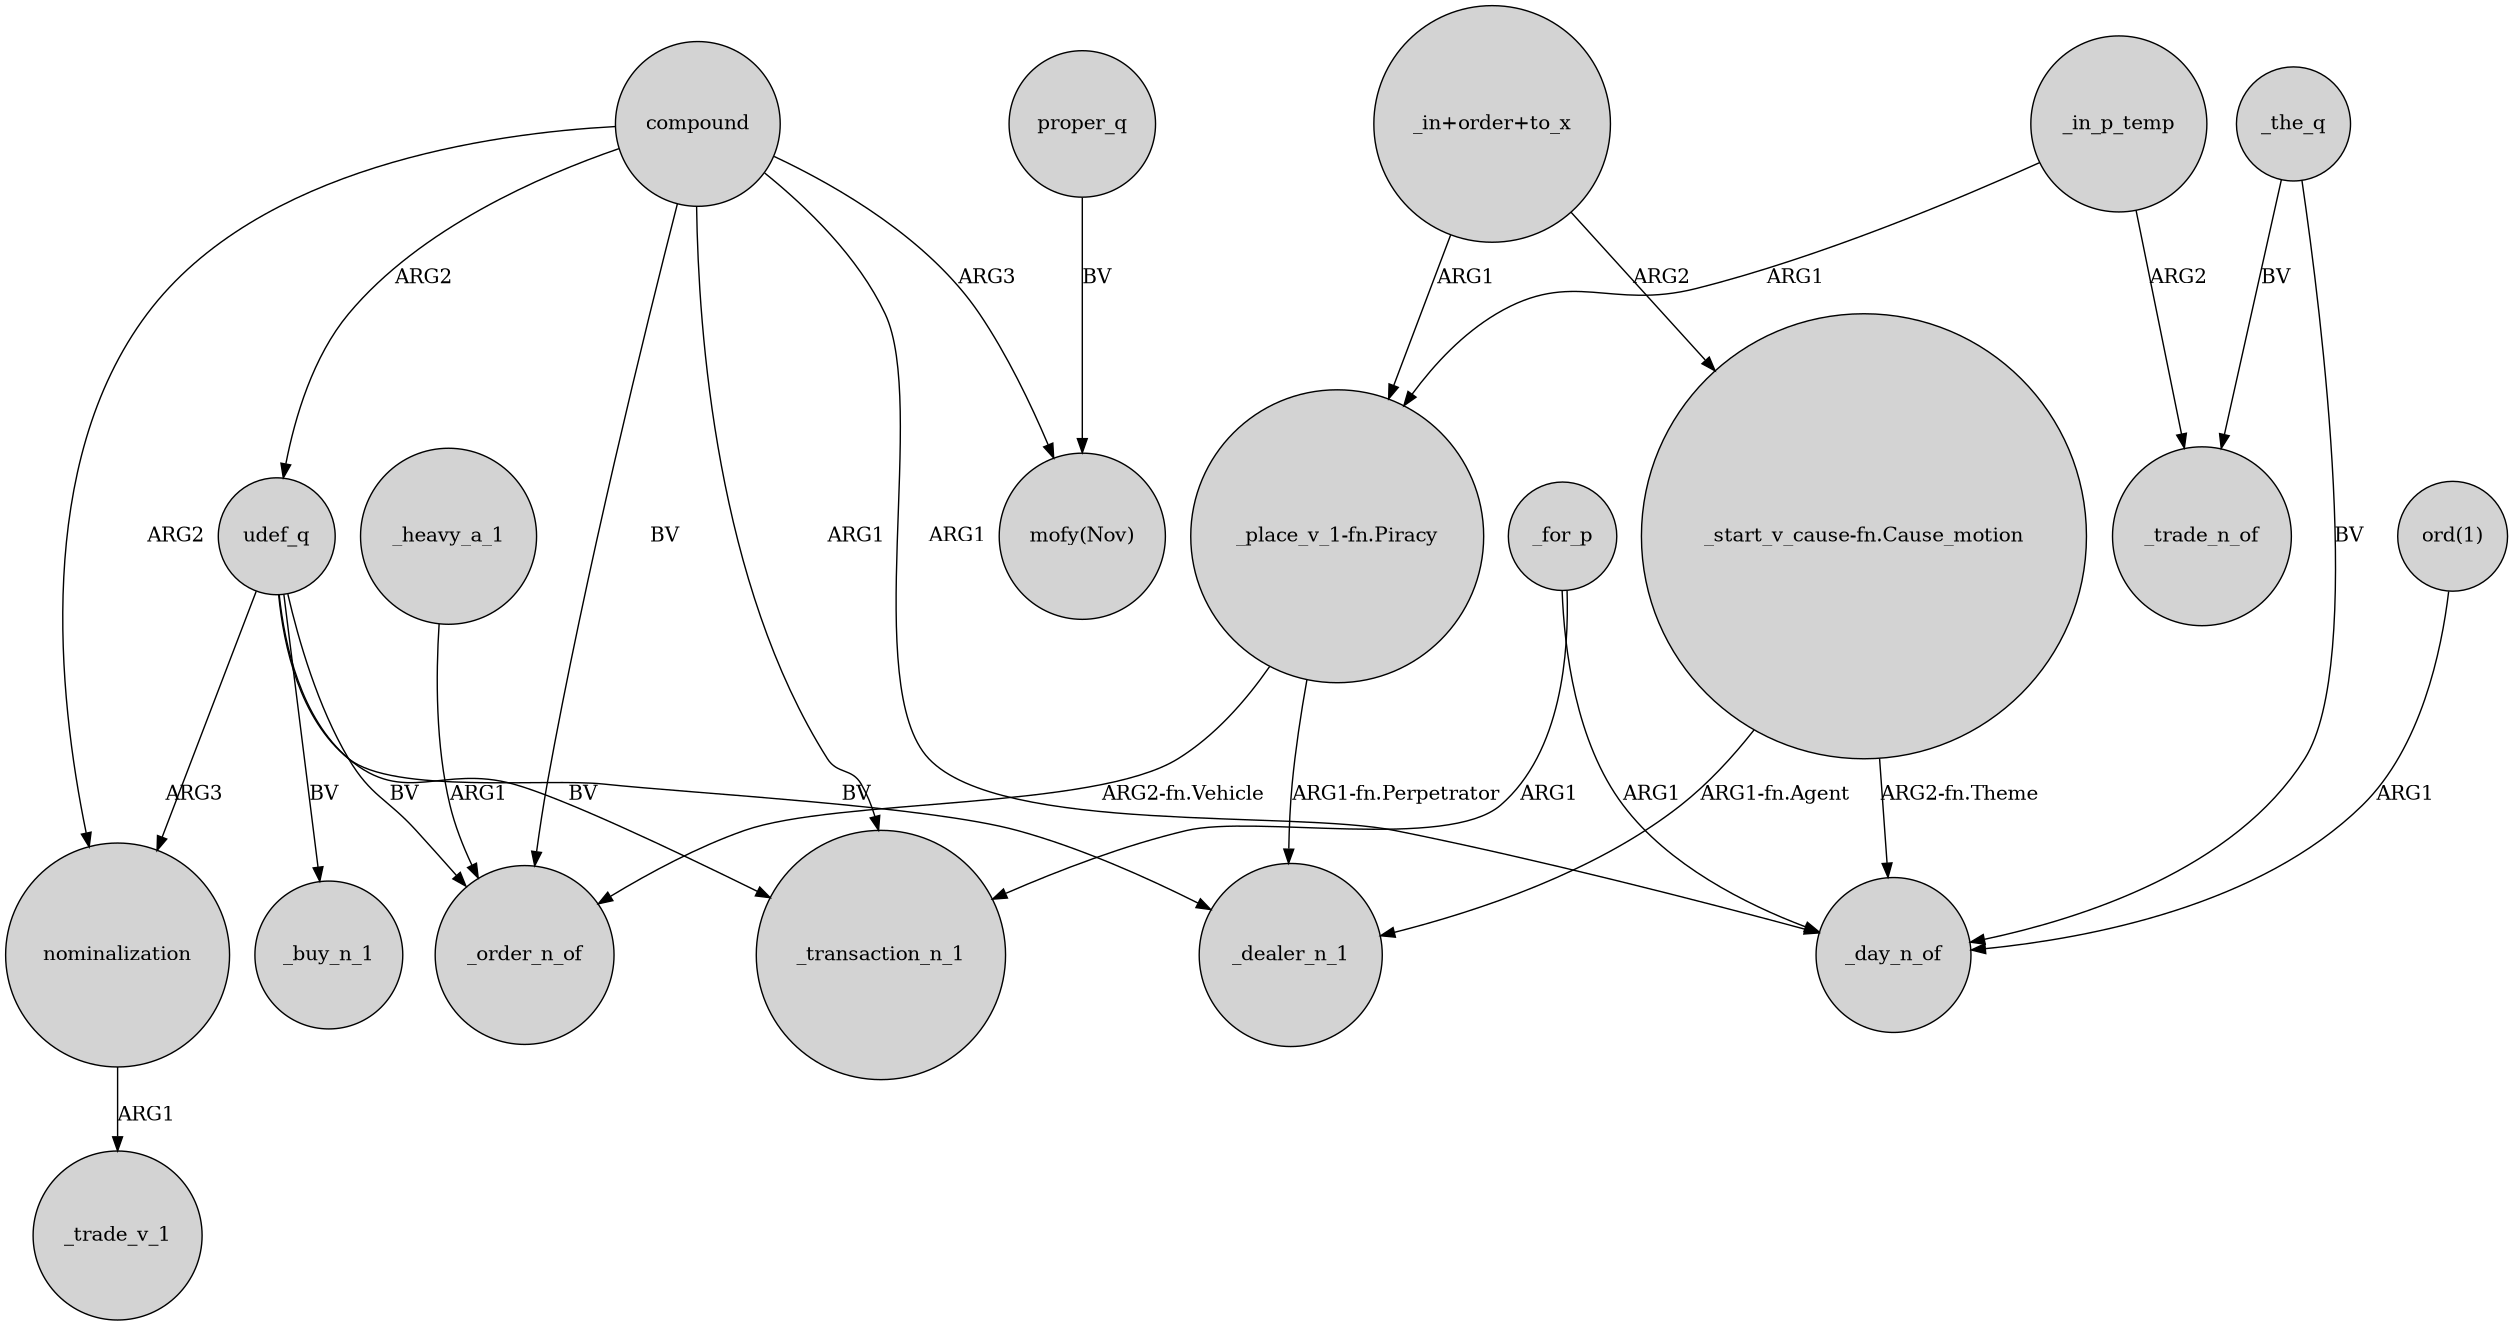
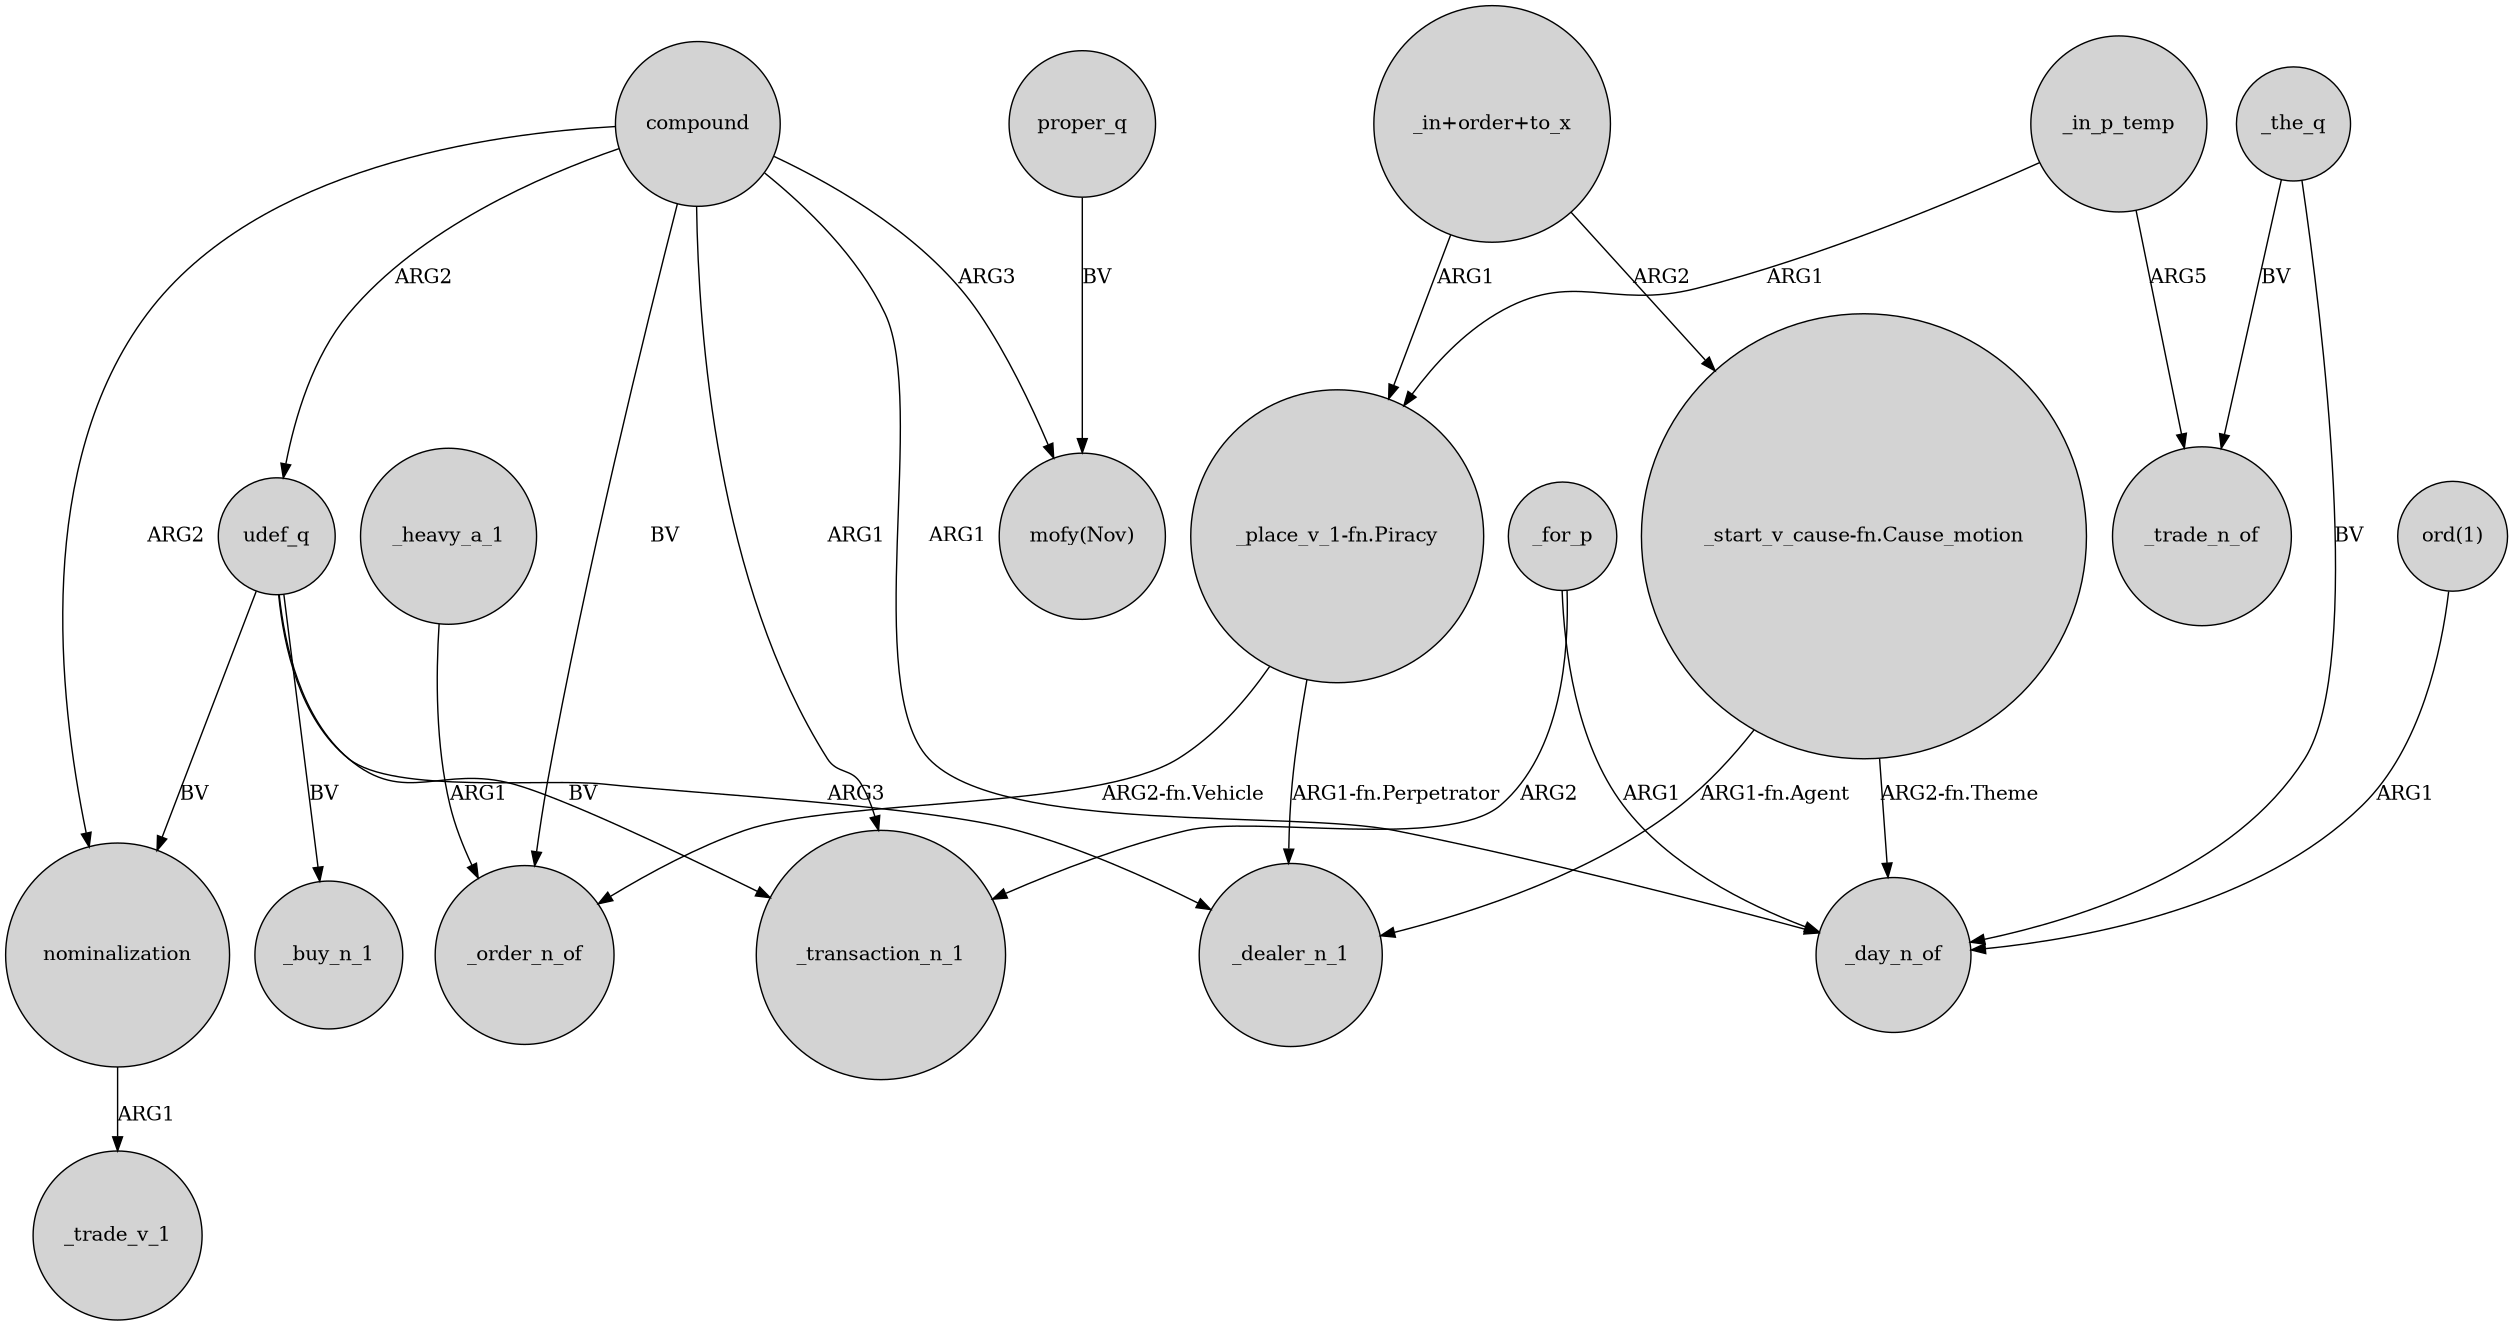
(2179, 278) -> (2179, 278)
(329, 721) -> none
(194, 795) -> (194, 795)
(856, 795) -> (856, 795)
(1549, 795) -> (1549, 795)
